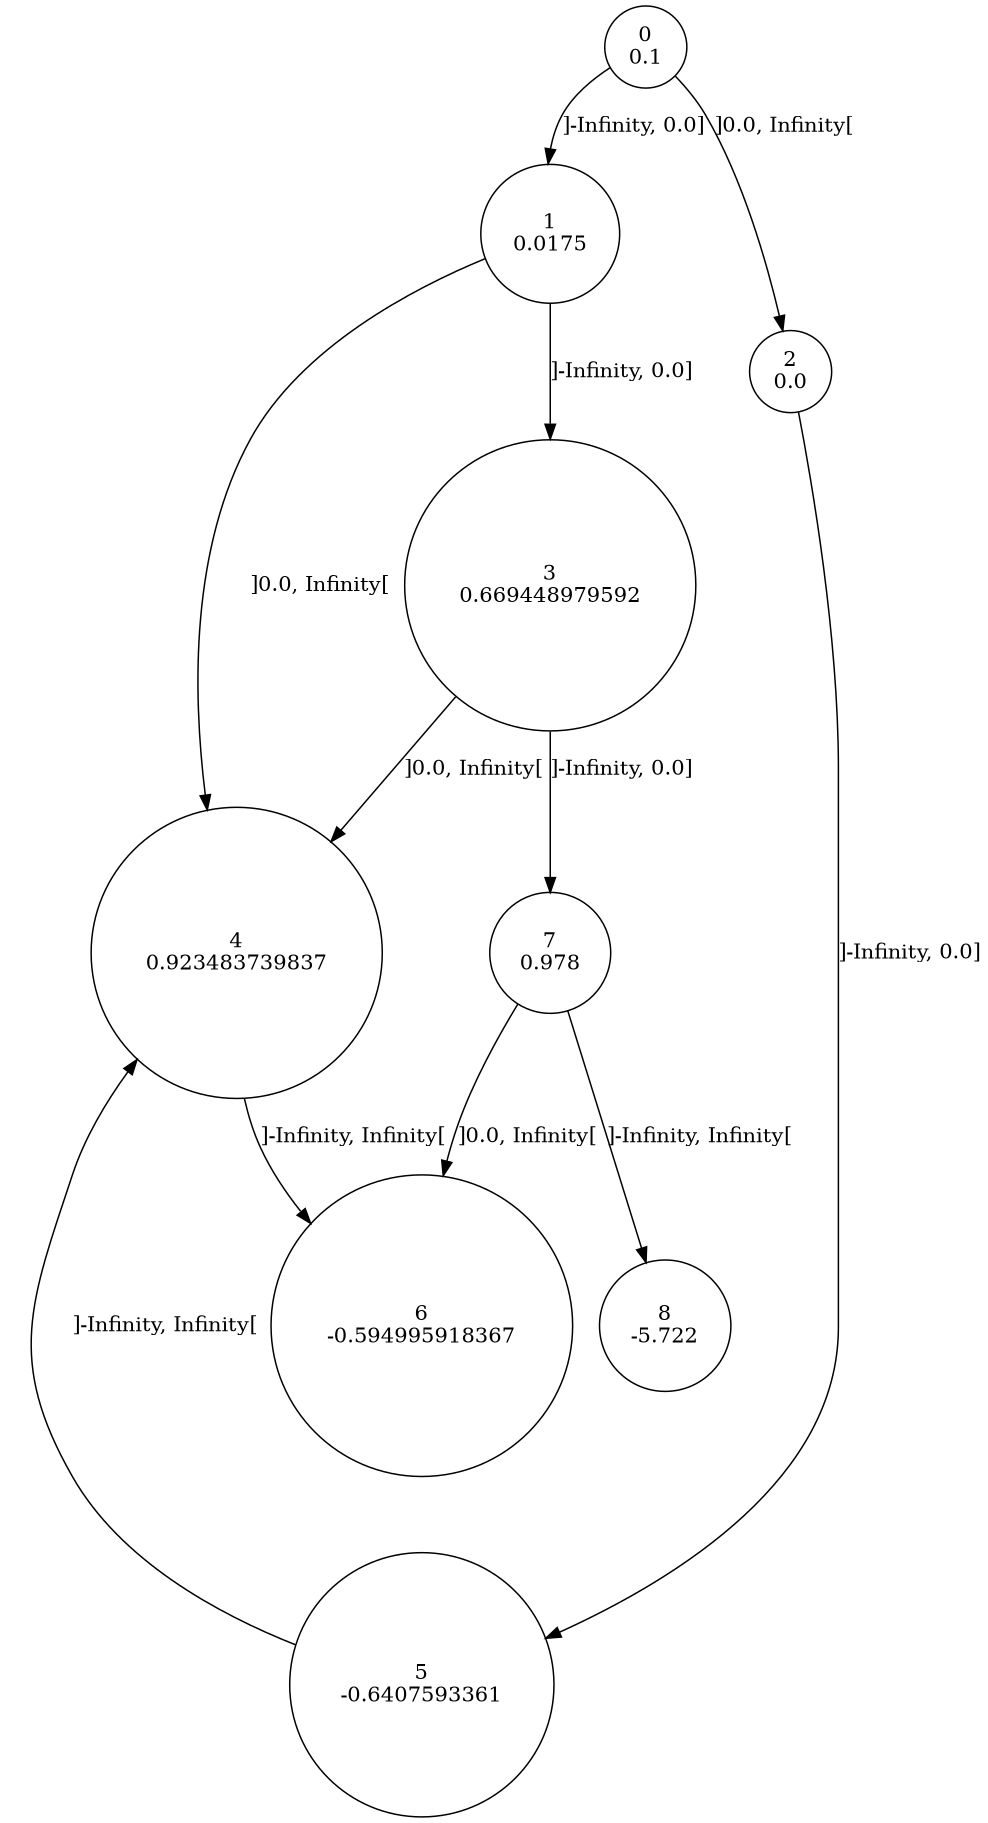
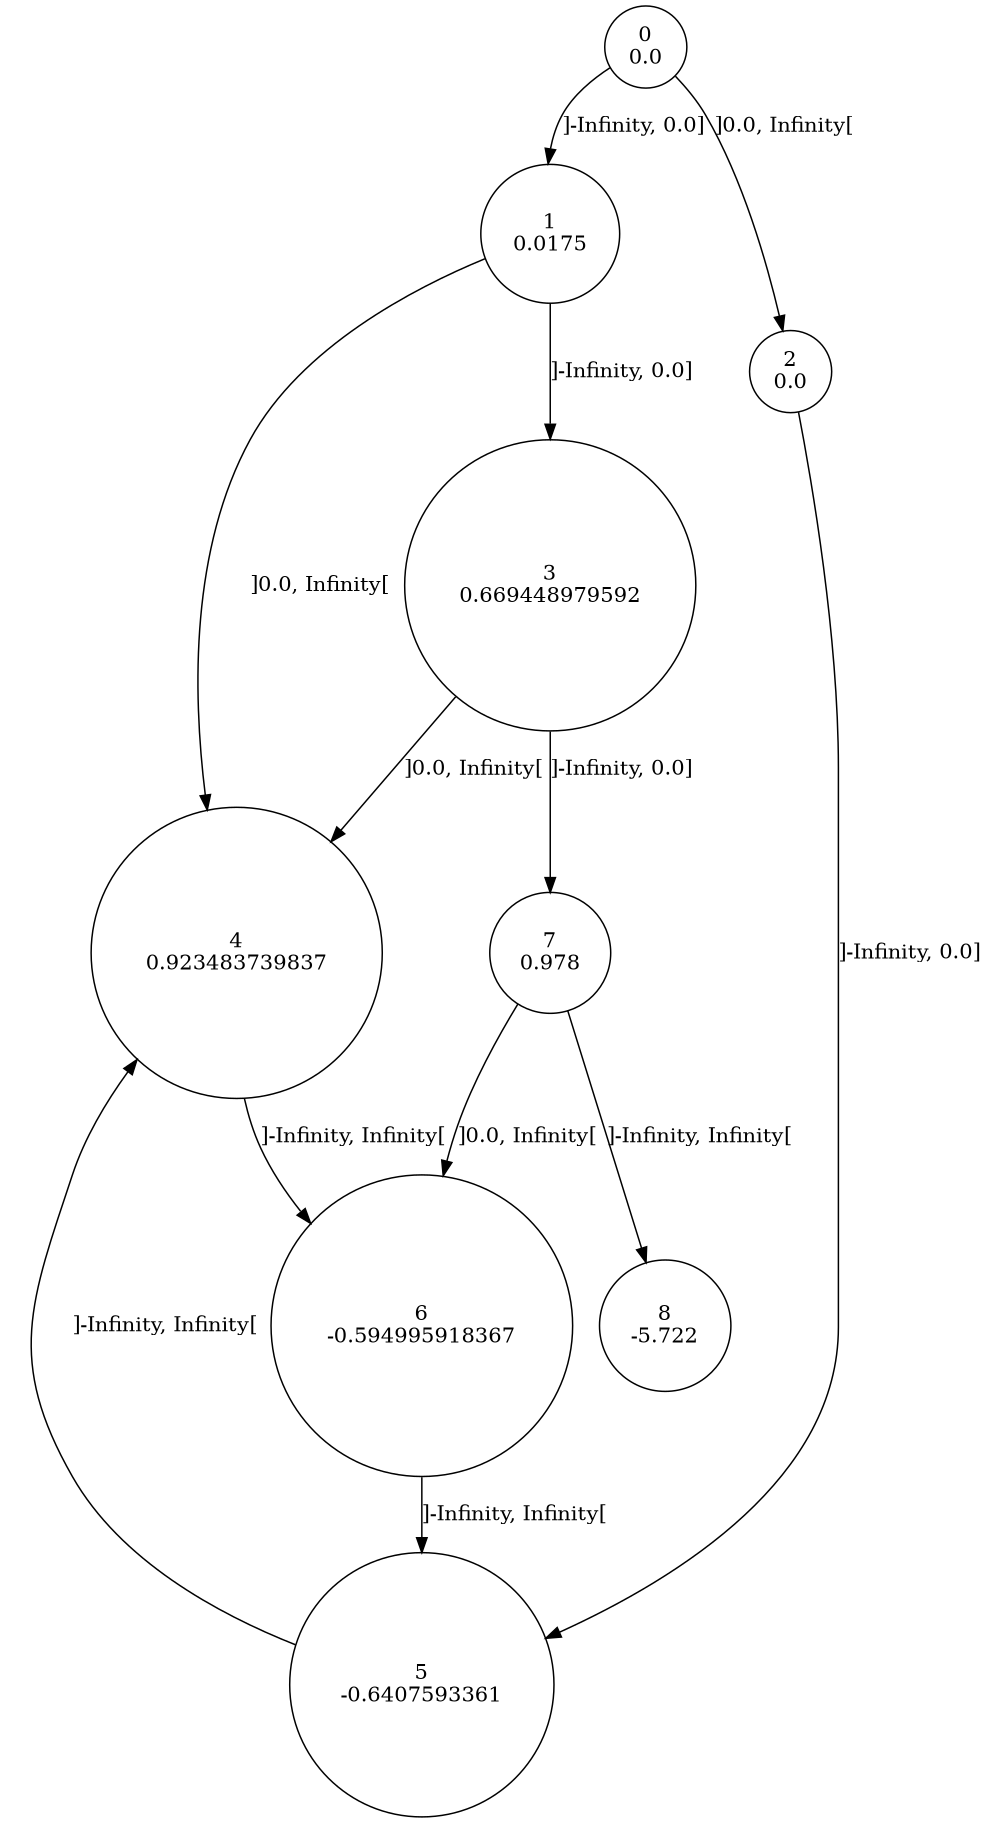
(646, 47) -> (646, 47)
none -> (422, 1507)
